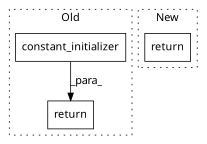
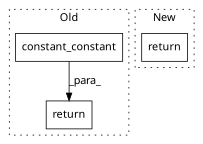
(71, 47) -> (69, 47)
